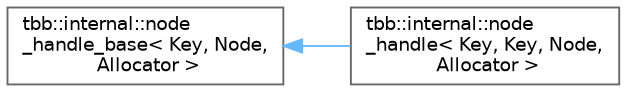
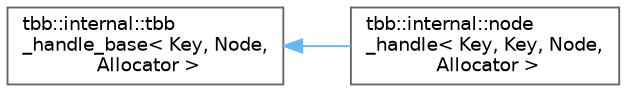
(145, 46) -> (145, 46)
